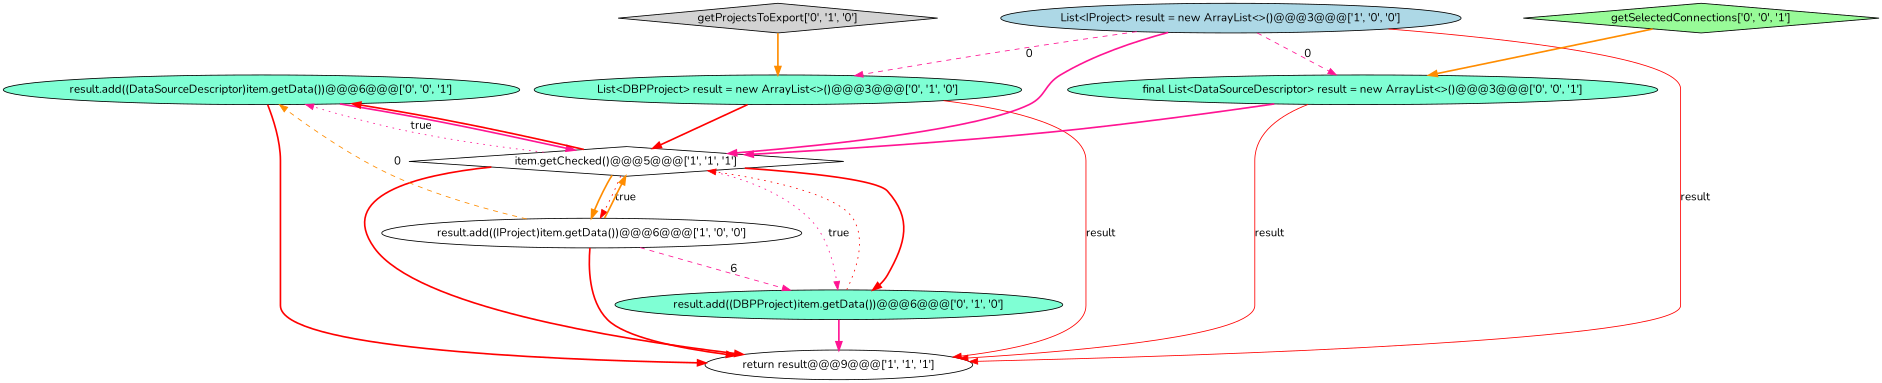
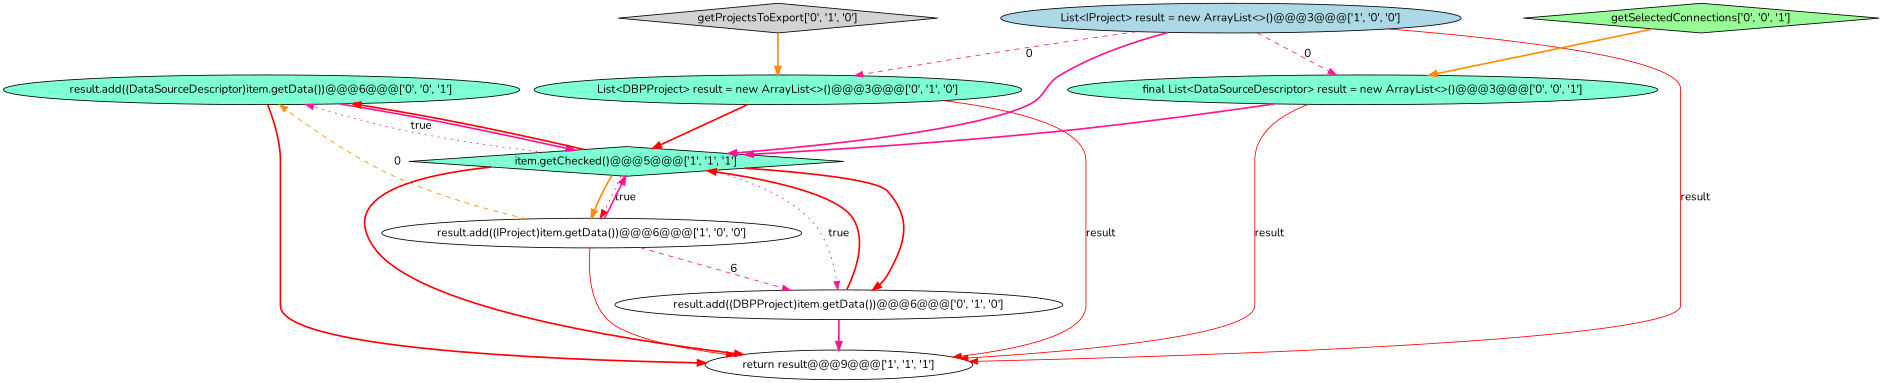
(626, 161) -> (626, 161)
(823, 198) -> (823, 198)
(613, 201) -> (613, 201)
(839, 305) -> (839, 305)
(628, 332) -> (628, 332)
